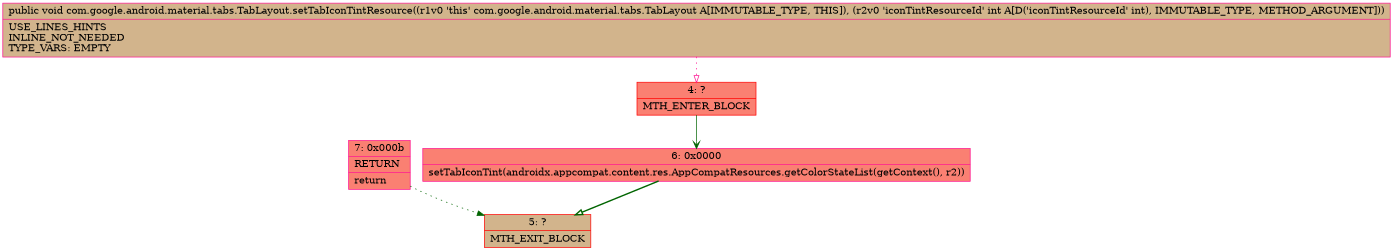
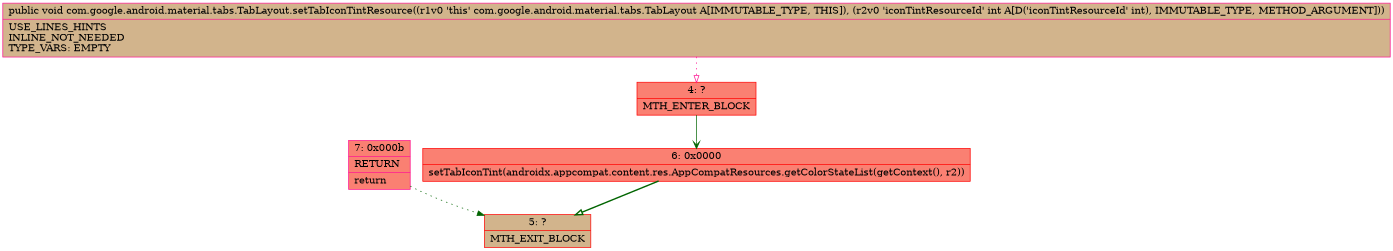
(696, 165) -> (696, 165)
